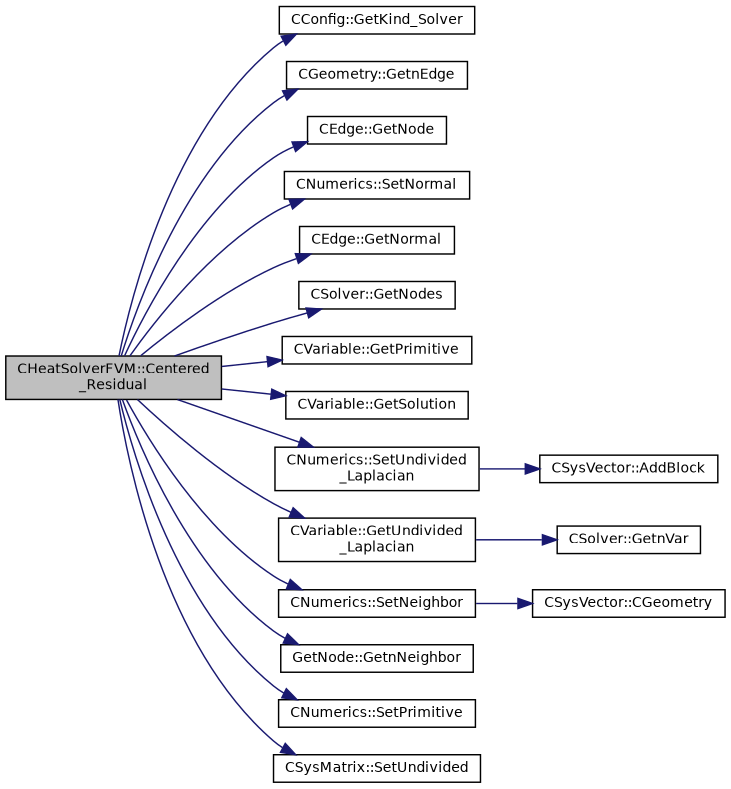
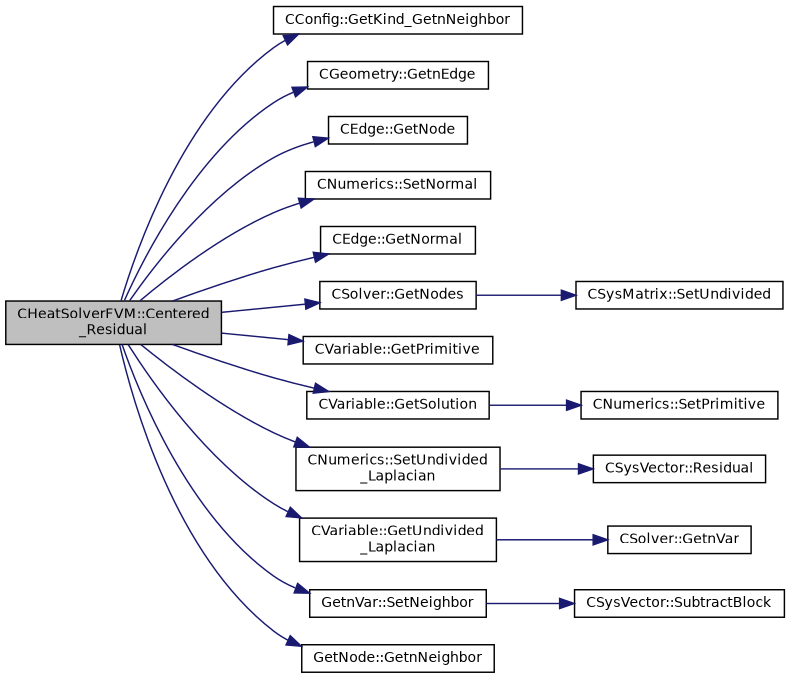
(377, 20) -> (398, 20)
(629, 469) -> (679, 469)
(178, 560) -> (528, 405)
(171, 589) -> (519, 295)
(377, 603) -> (398, 603)
(629, 603) -> (679, 603)
